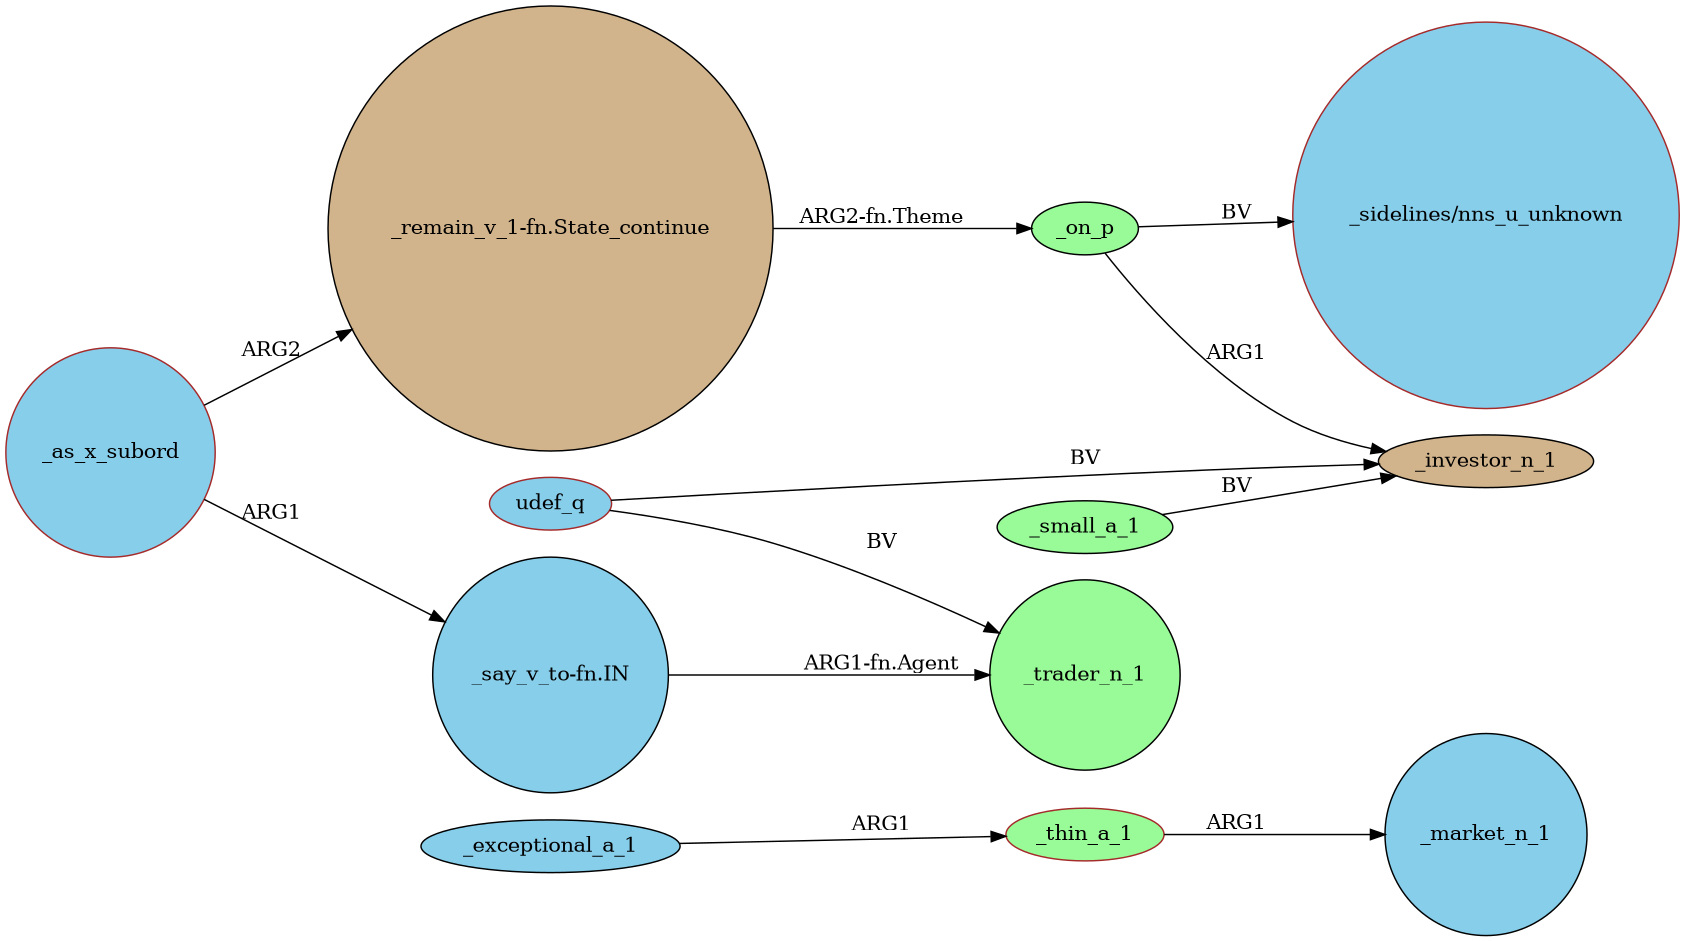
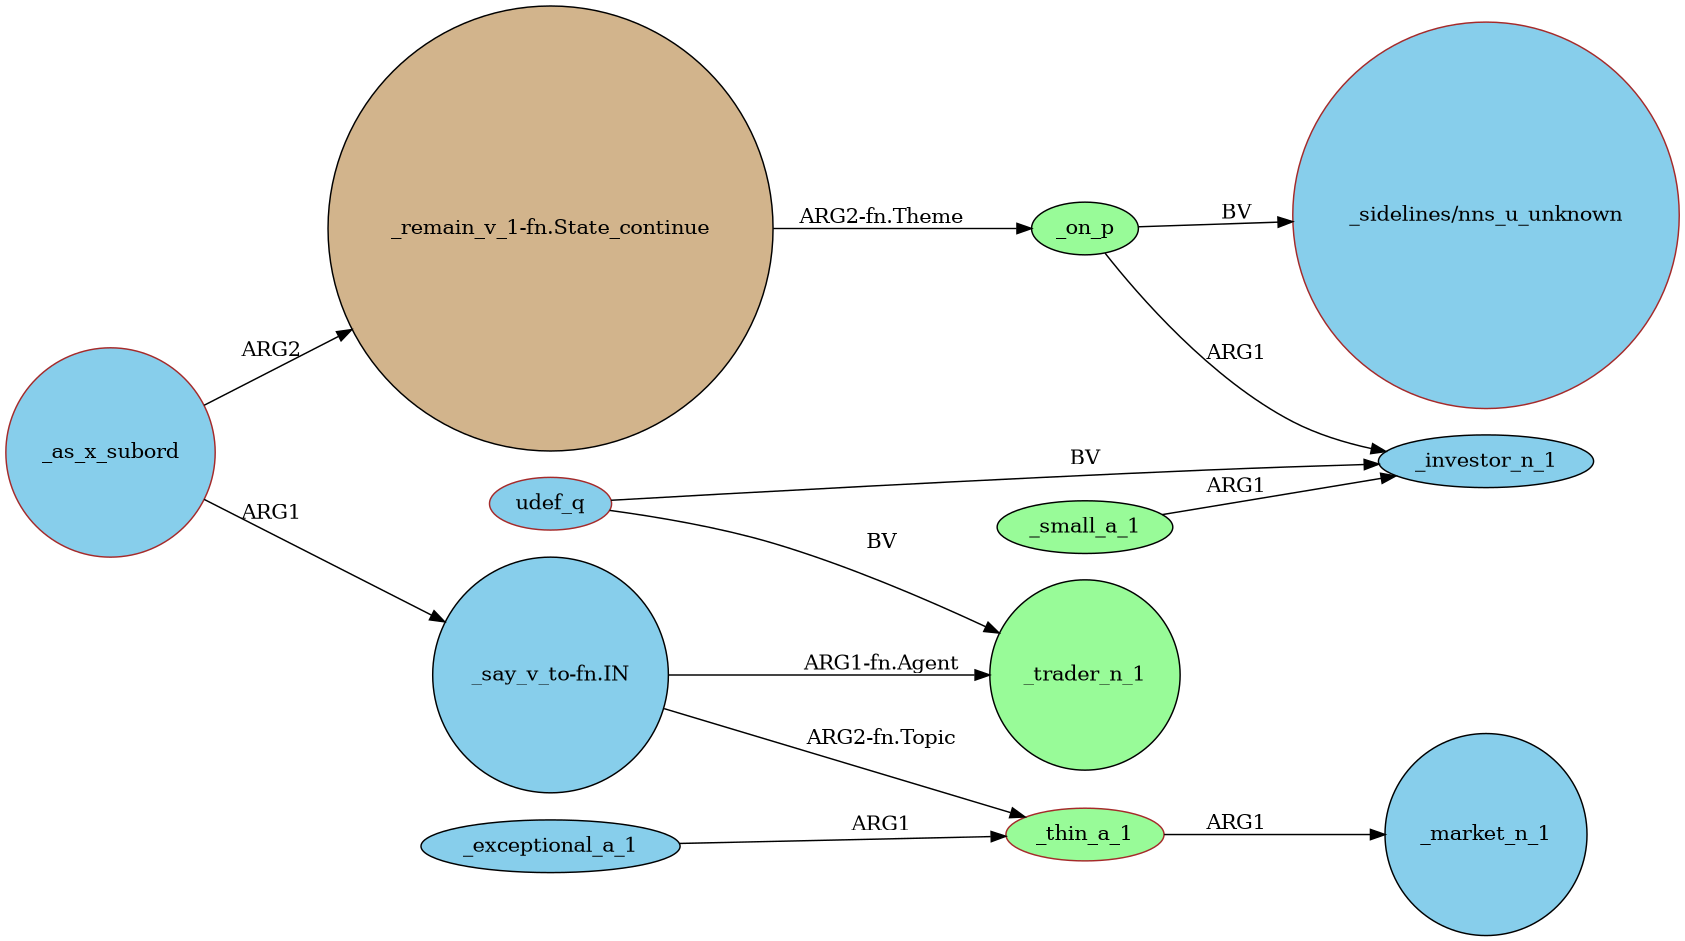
(1486, 461) -> (1486, 461)
(1236, 487) -> (1236, 487)
none -> (837, 761)
